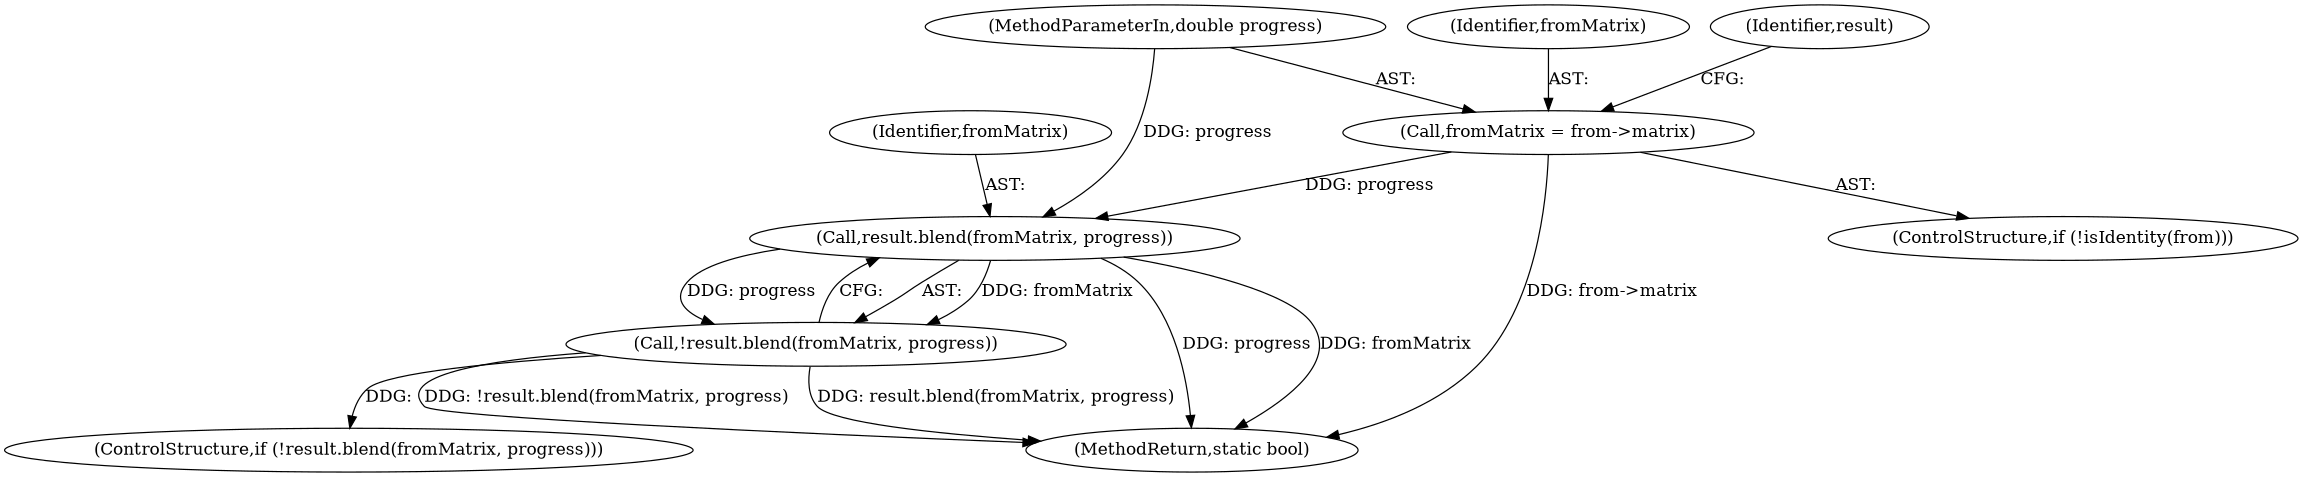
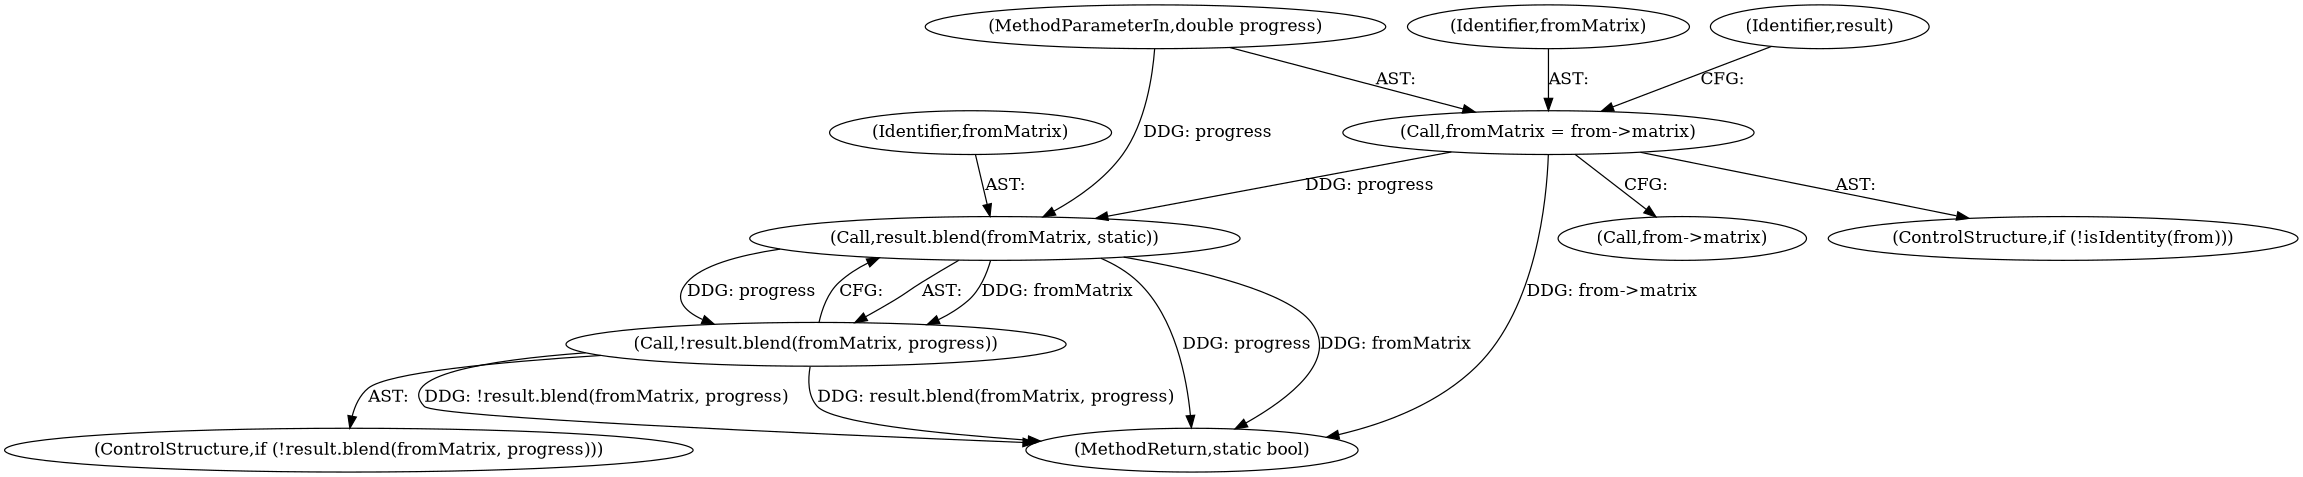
(995, 238) -> (995, 238)
none -> (1682, 238)
(391, 397) -> (391, 397)
